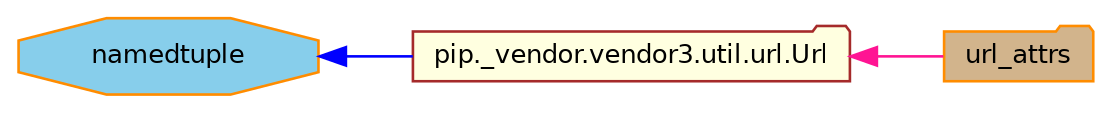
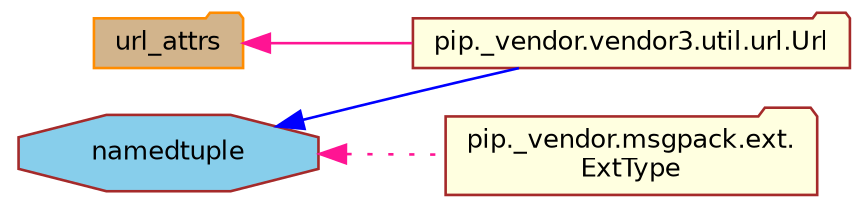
(169, 56) -> (169, 153)
(910, 56) -> (341, 43)
none -> (631, 156)
